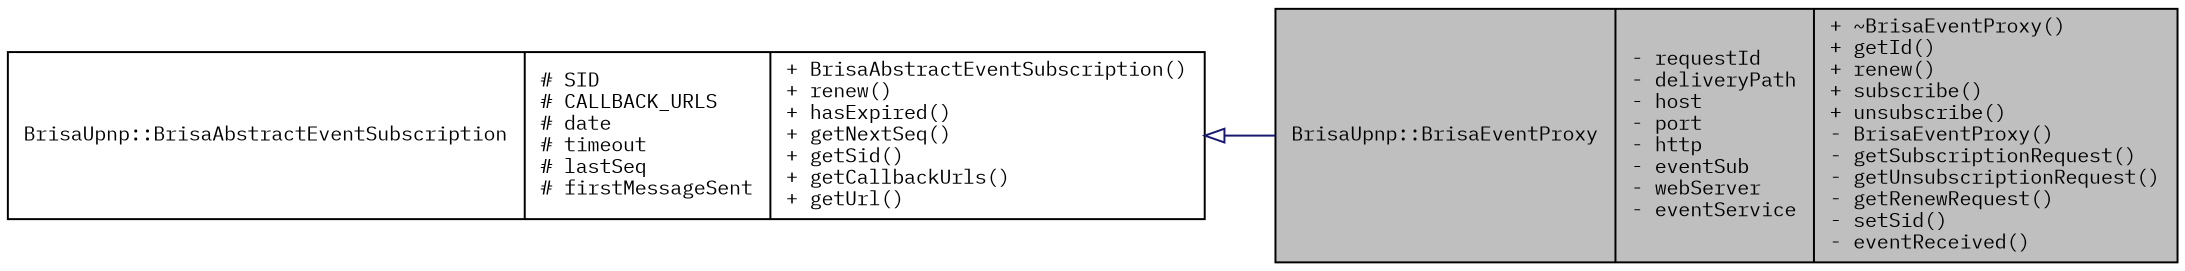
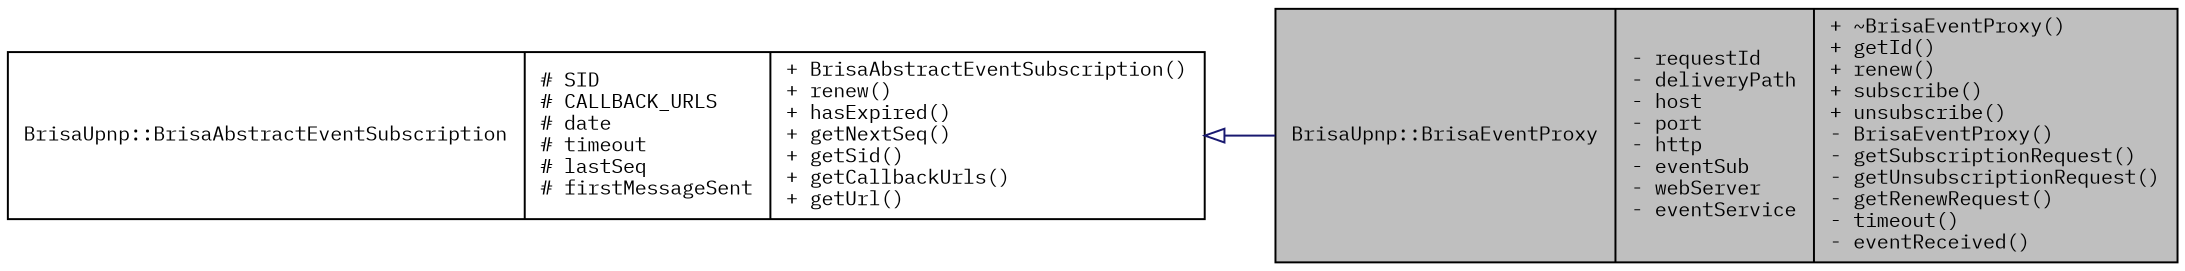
(1890, 221) -> (1896, 221)
